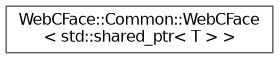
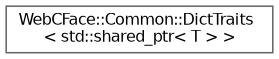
(139, 29) -> (139, 29)
